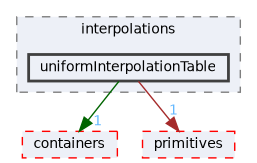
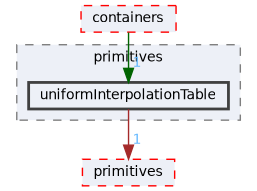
(129, 30) -> (129, 58)
(104, 101) -> (129, 54)
